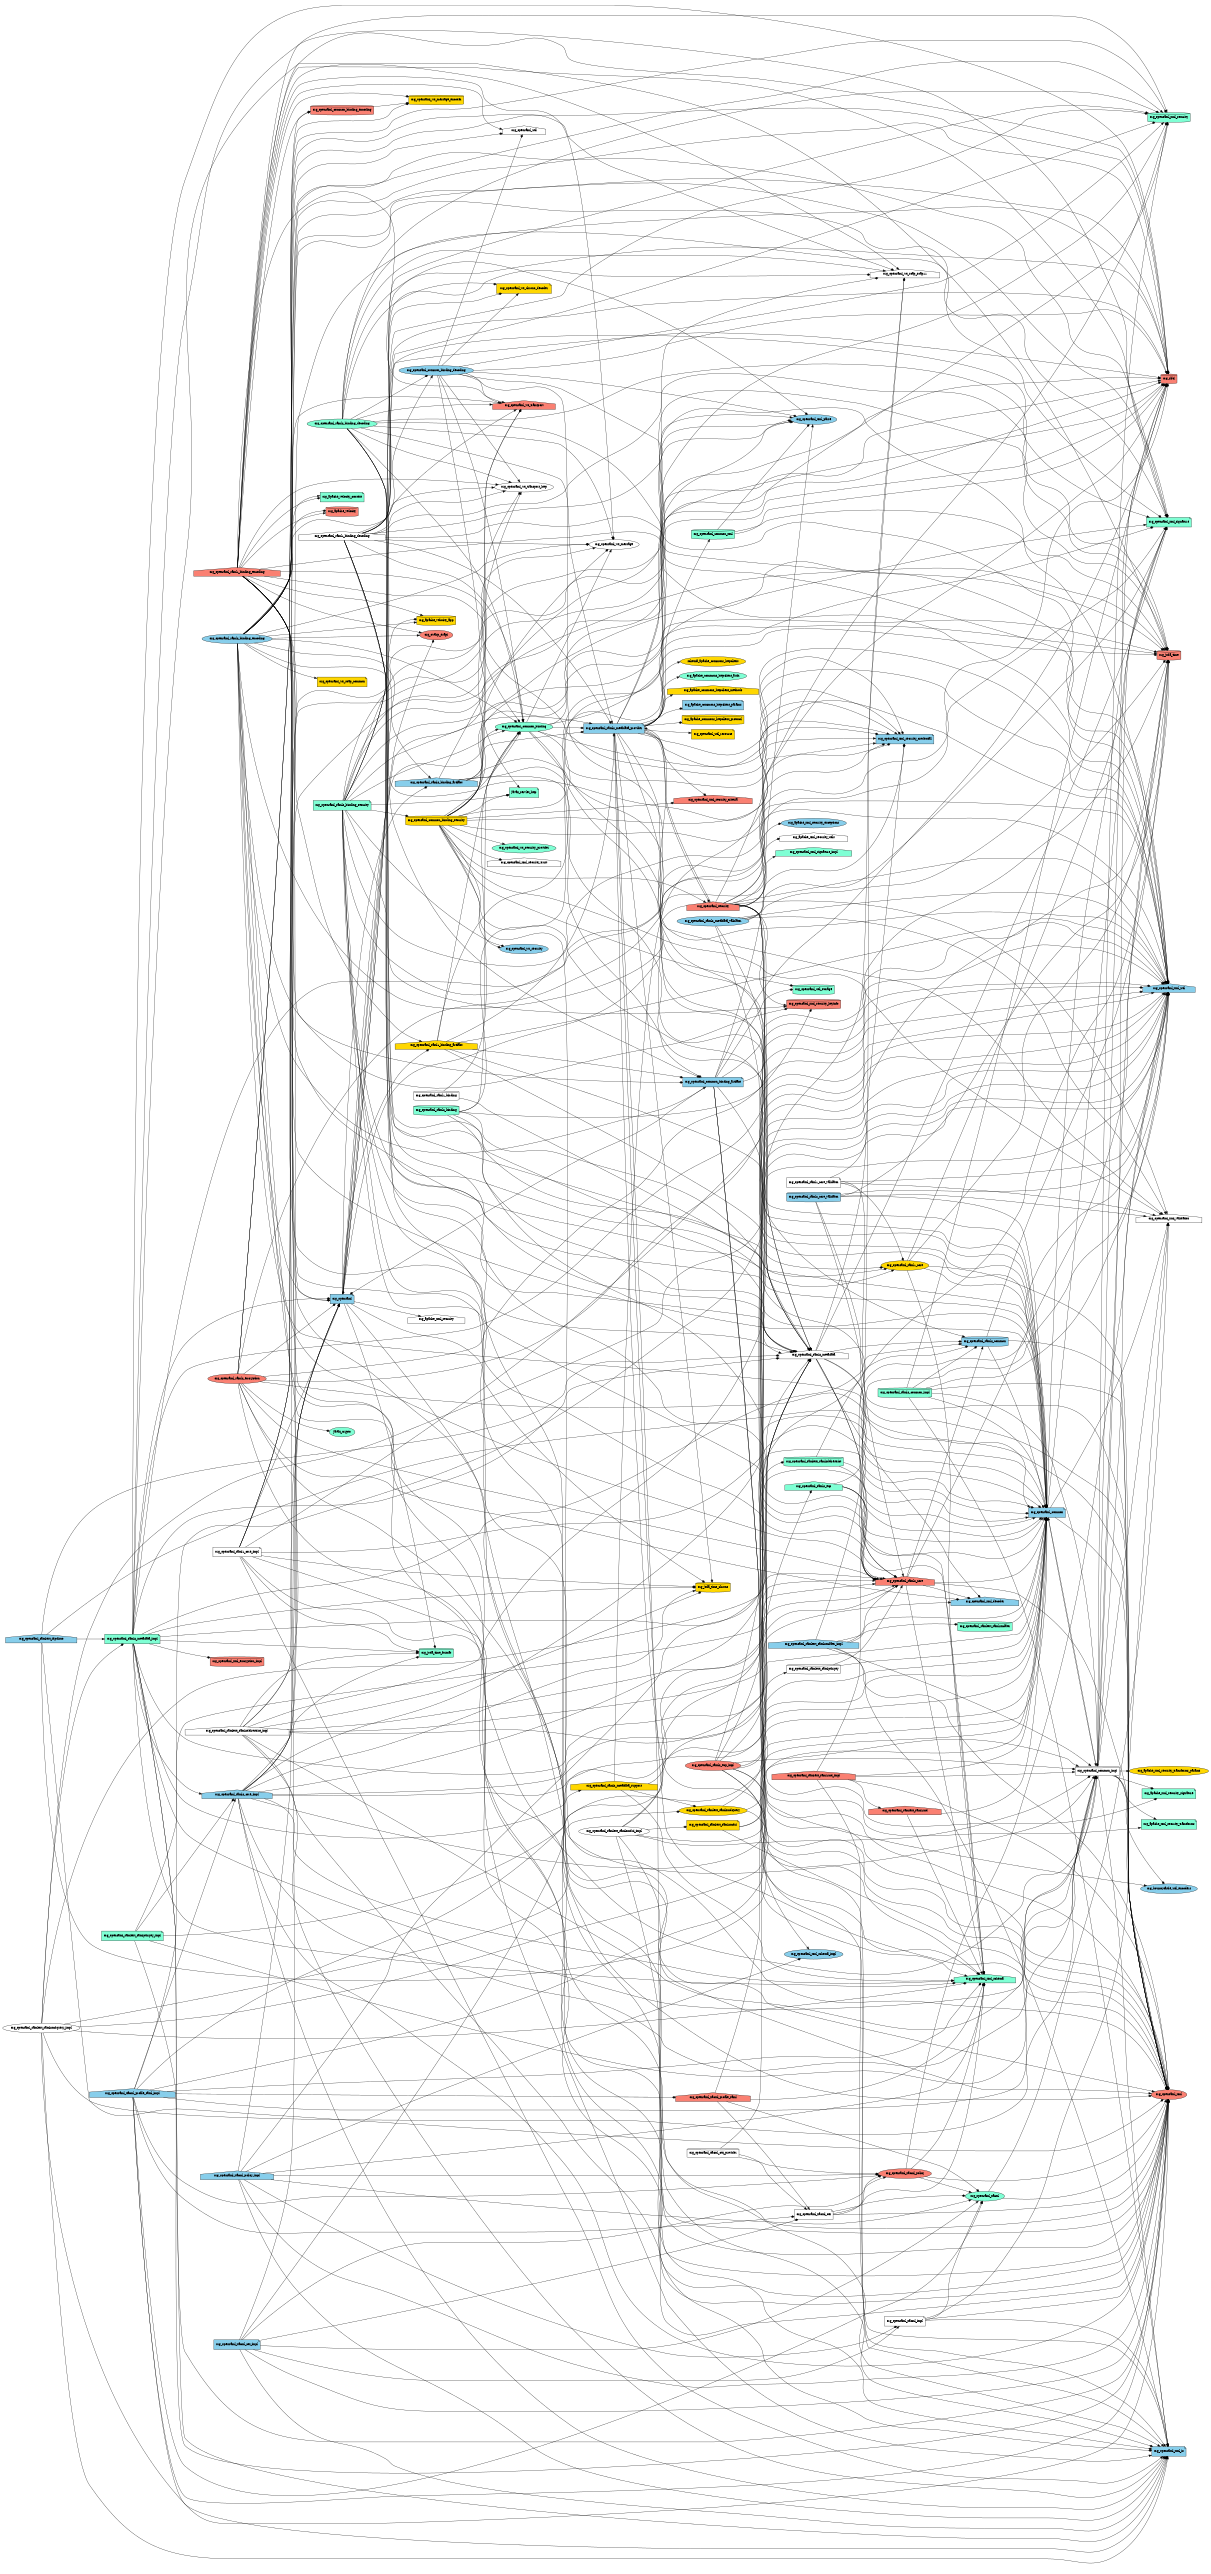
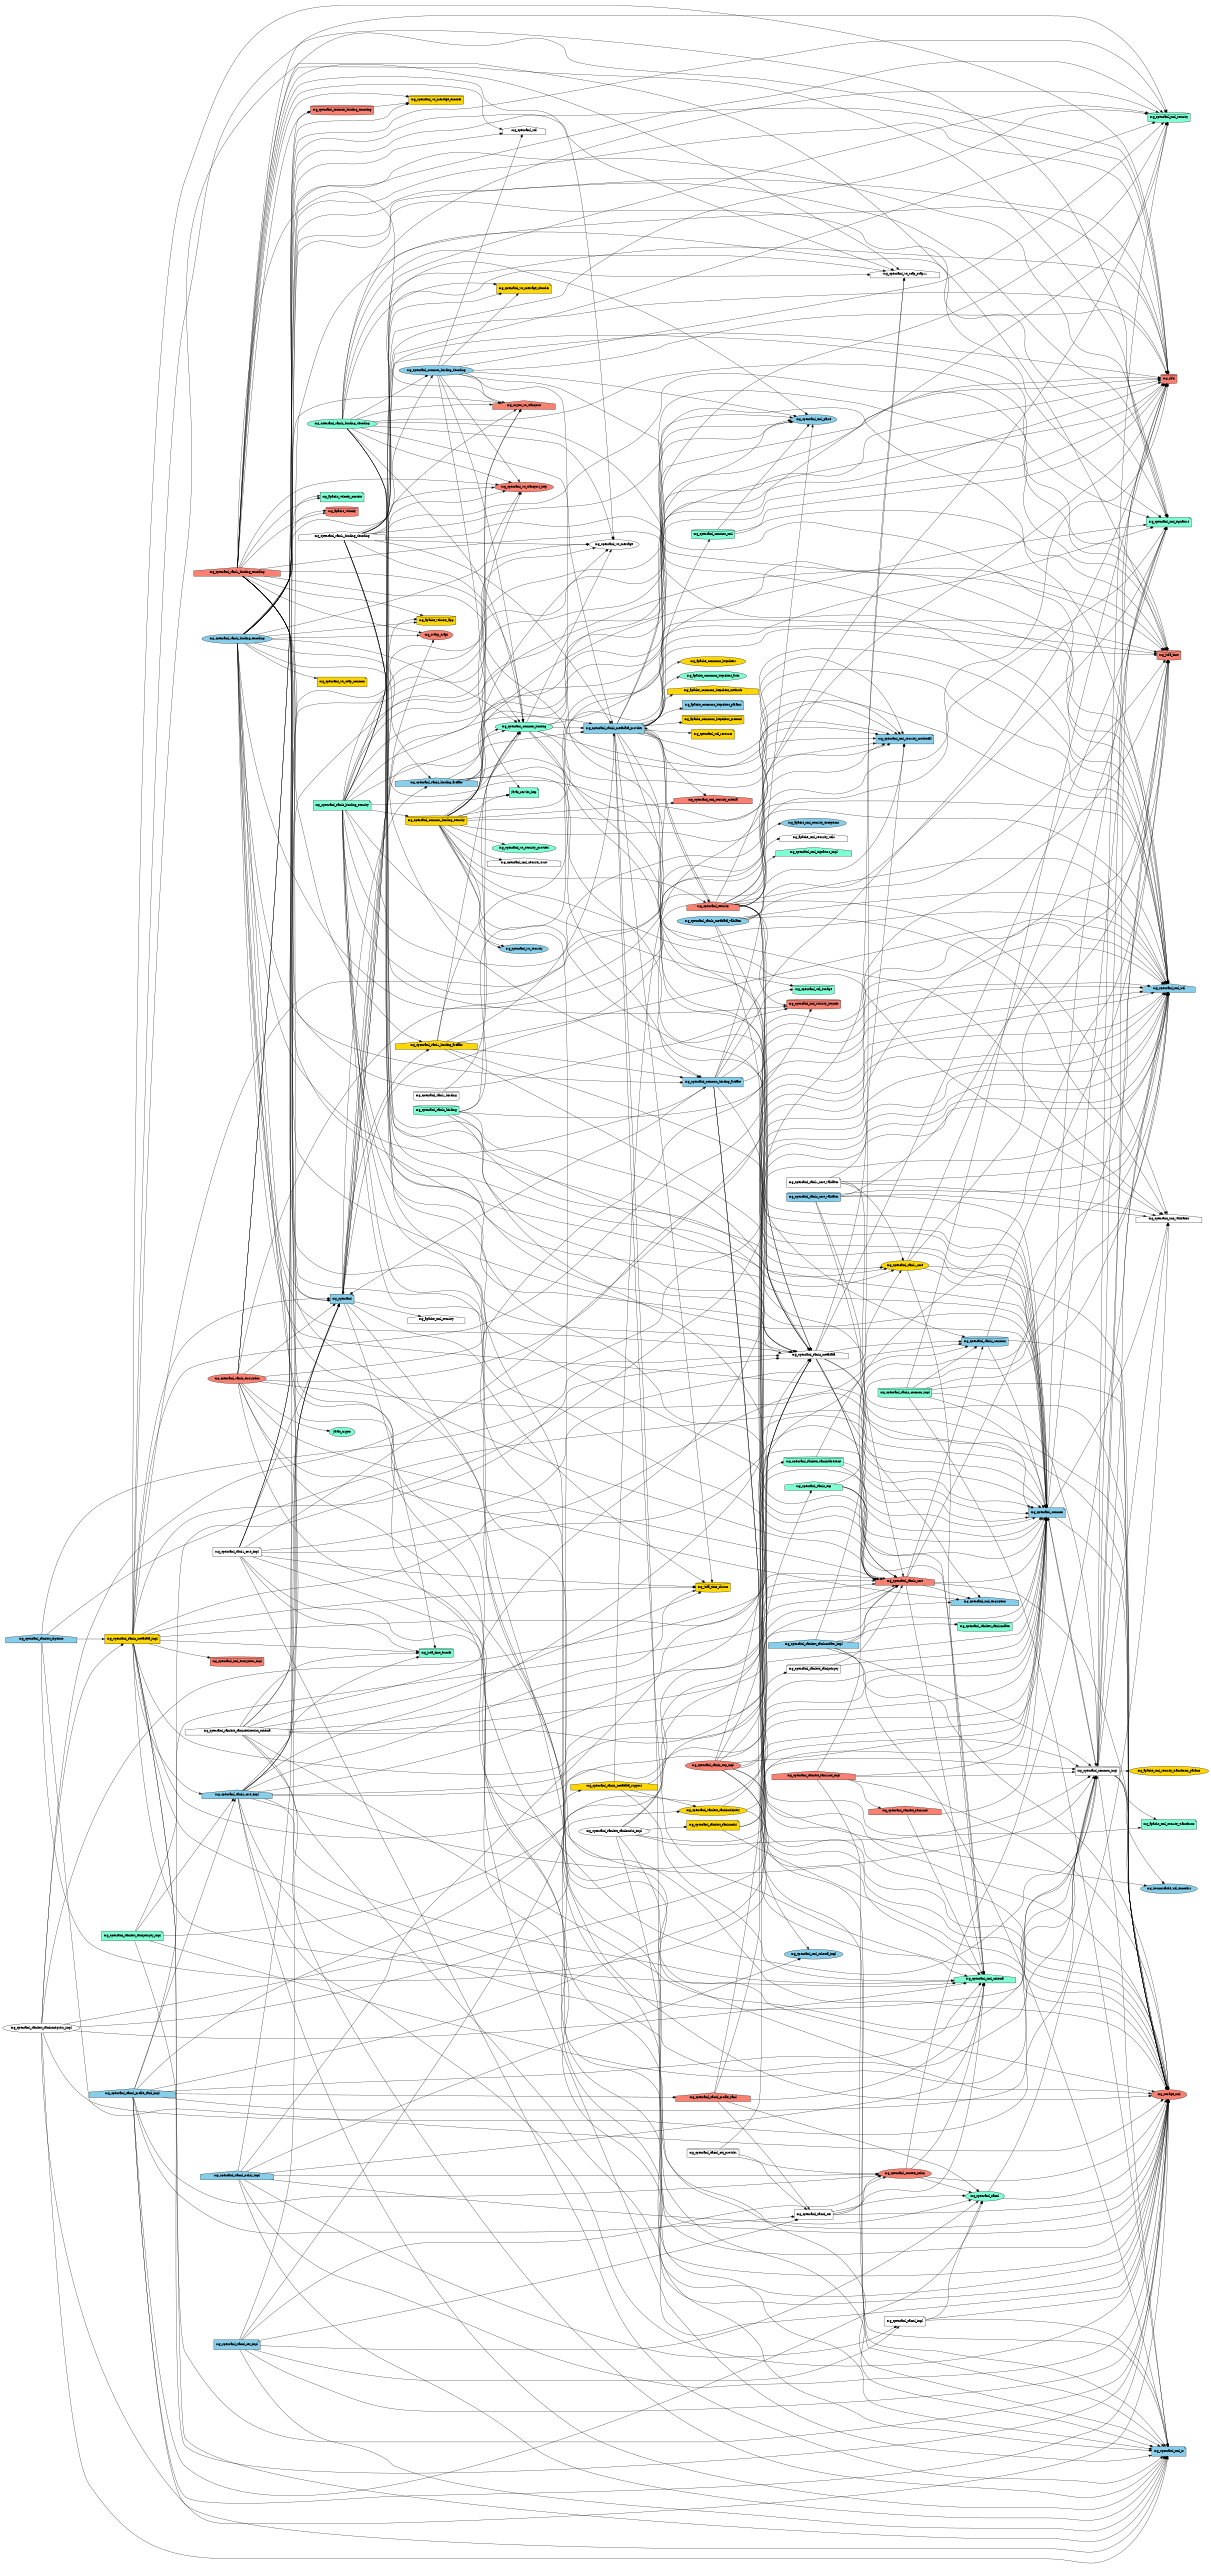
(672, 126) -> (672, 126)
(524, 289) -> (524, 289)
(524, 405) -> (524, 405)
(524, 487) -> (524, 487)
(643, 569) -> (687, 462)
(713, 661) -> (713, 661)
(661, 1199) -> (324, 1323)
none -> (590, 1418)
(637, 1465) -> none
(985, 1602) -> (985, 1602)
(132, 1639) -> (132, 1639)
(237, 1731) -> (237, 1731)
(1130, 1746) -> none
none -> (759, 1777)
(1169, 1794) -> none
(508, 1861) -> (508, 1861)
(1169, 2095) -> (1169, 2095)
(905, 2174) -> (905, 2174)
